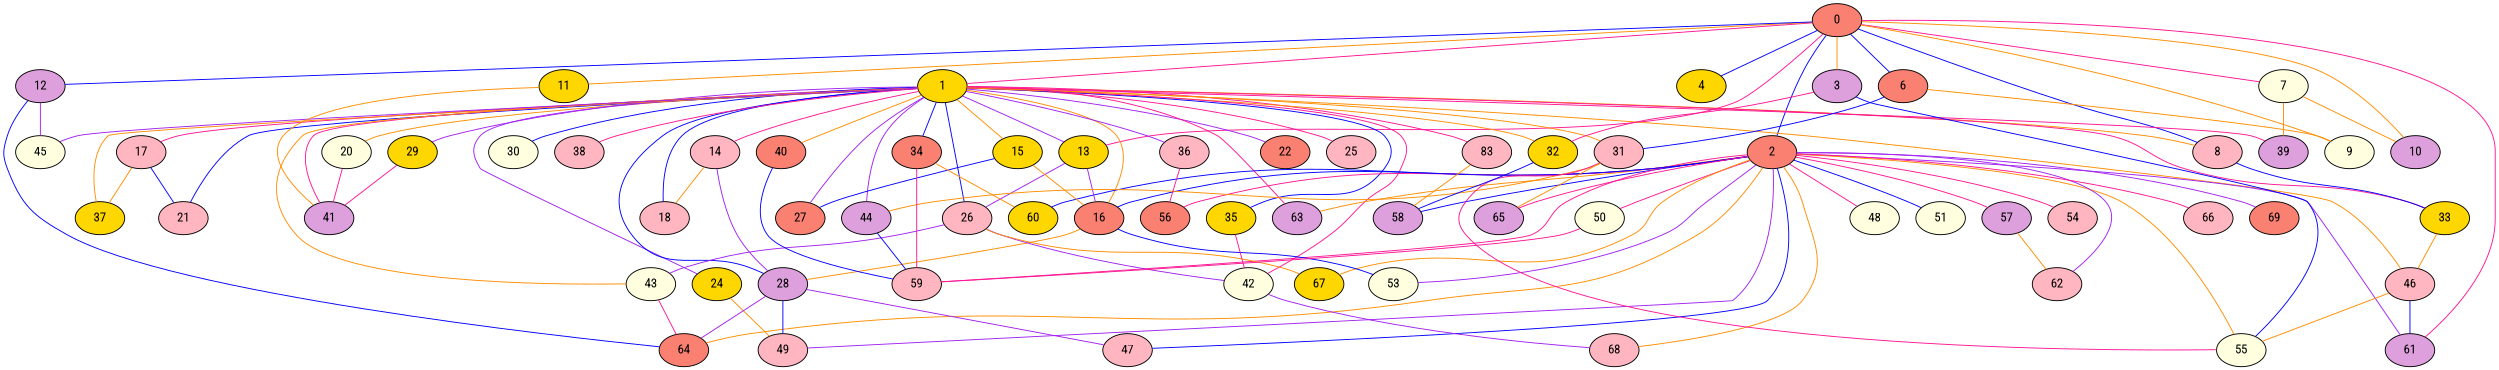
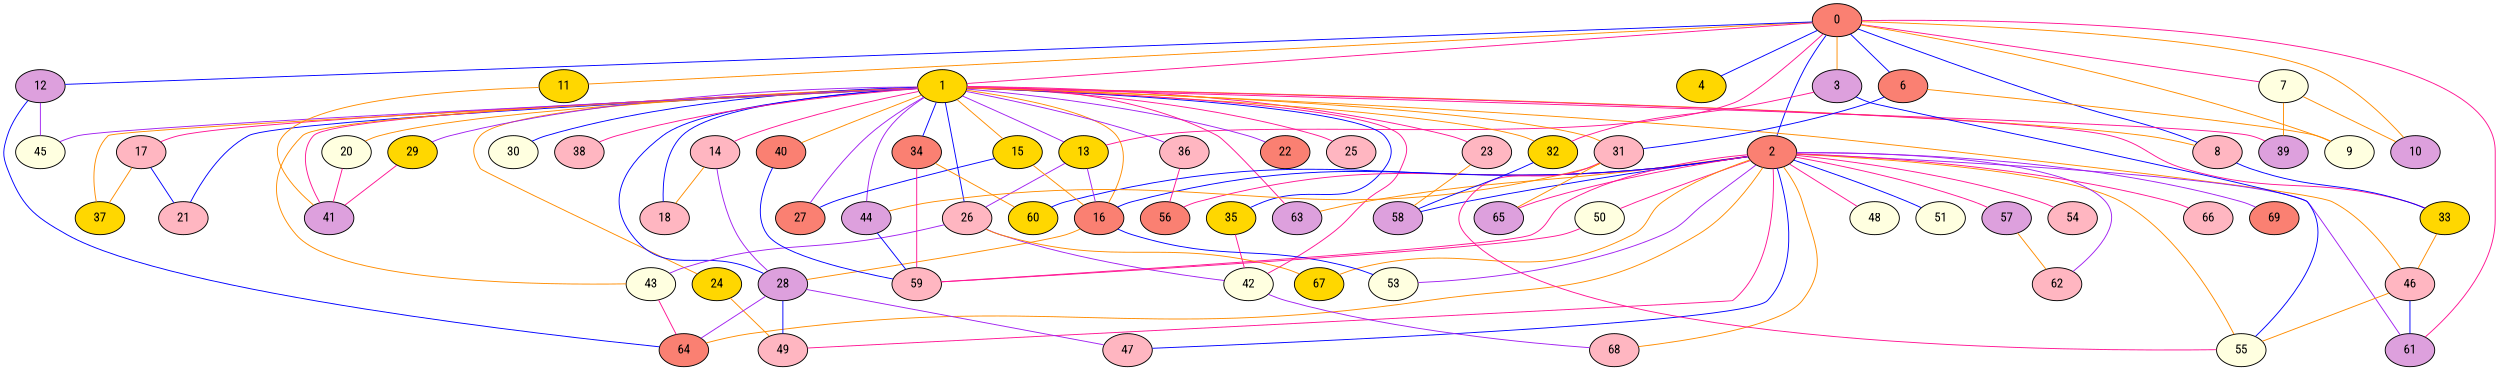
(476, 142) -> (476, 142)
(1487, 152) -> (1487, 152)
(1341, 321) -> (1341, 321)
